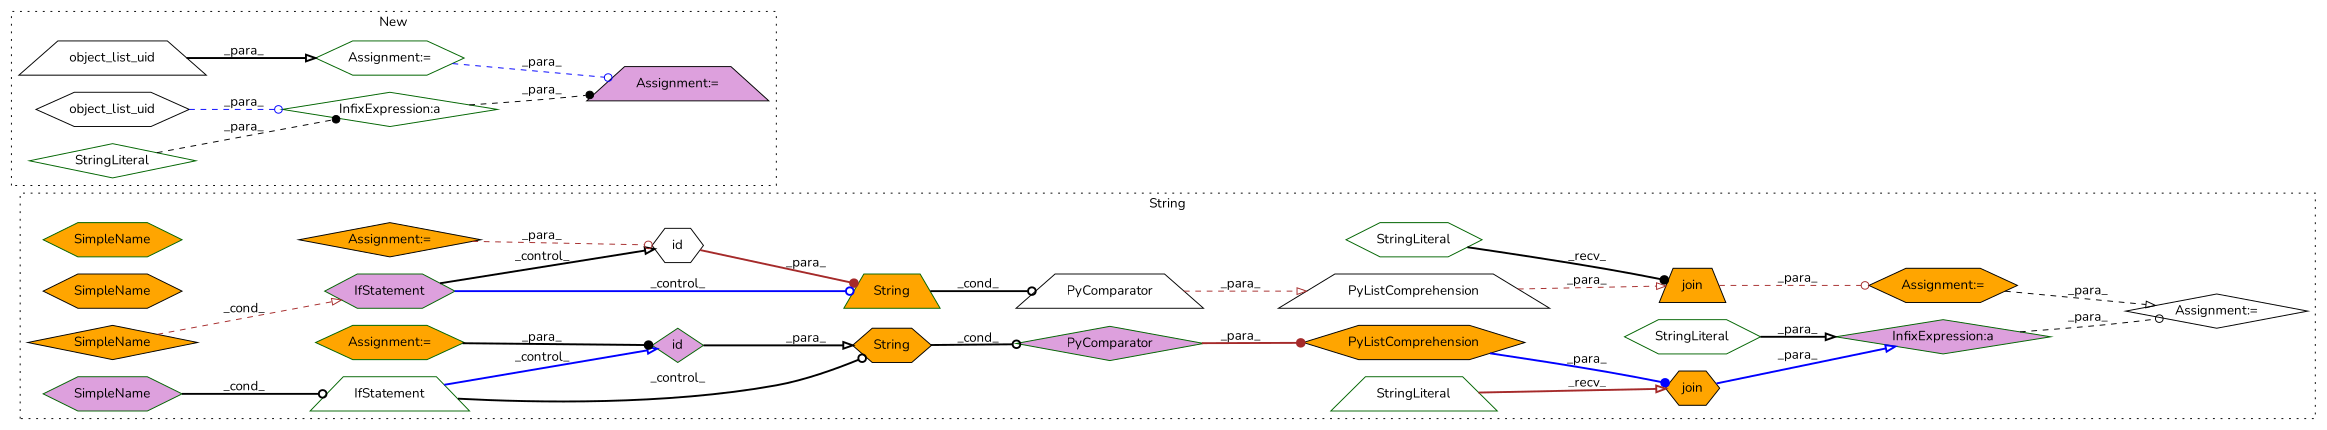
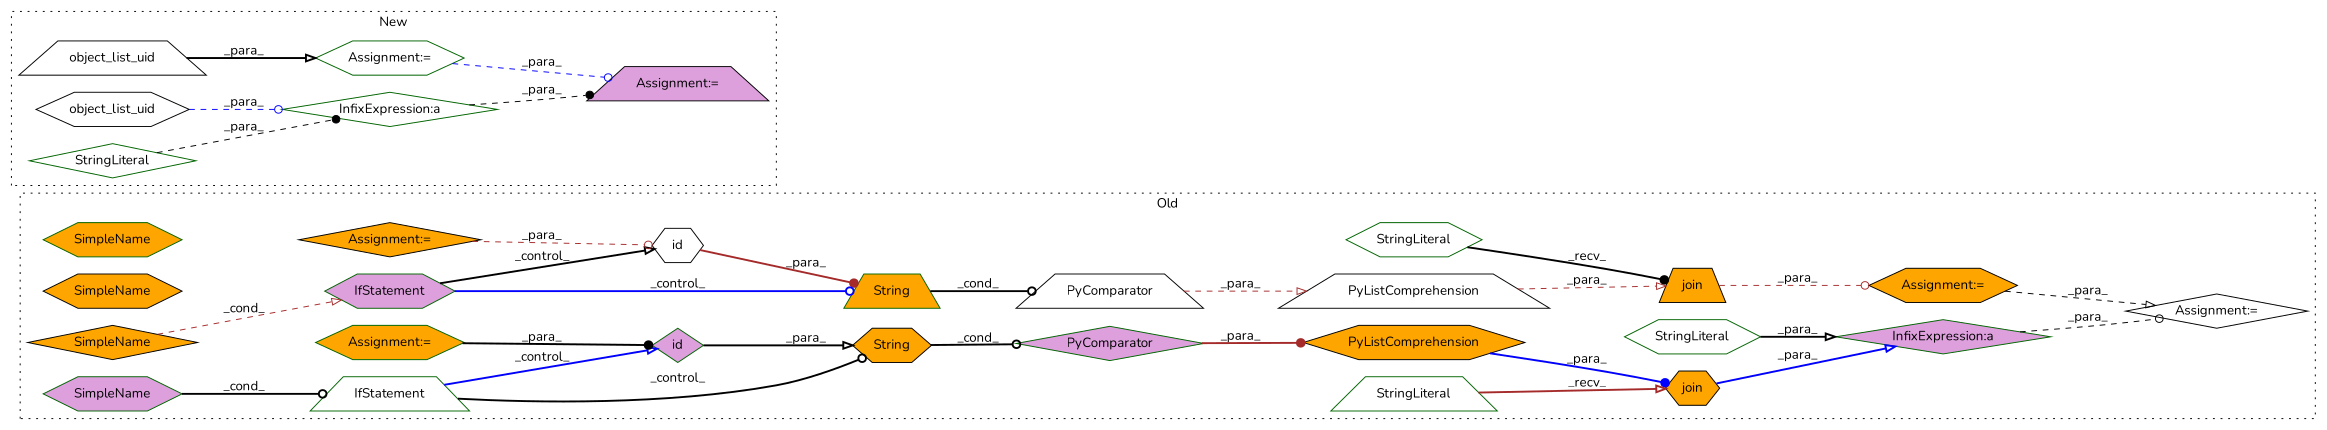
(1168, 204) -> (1168, 204)
